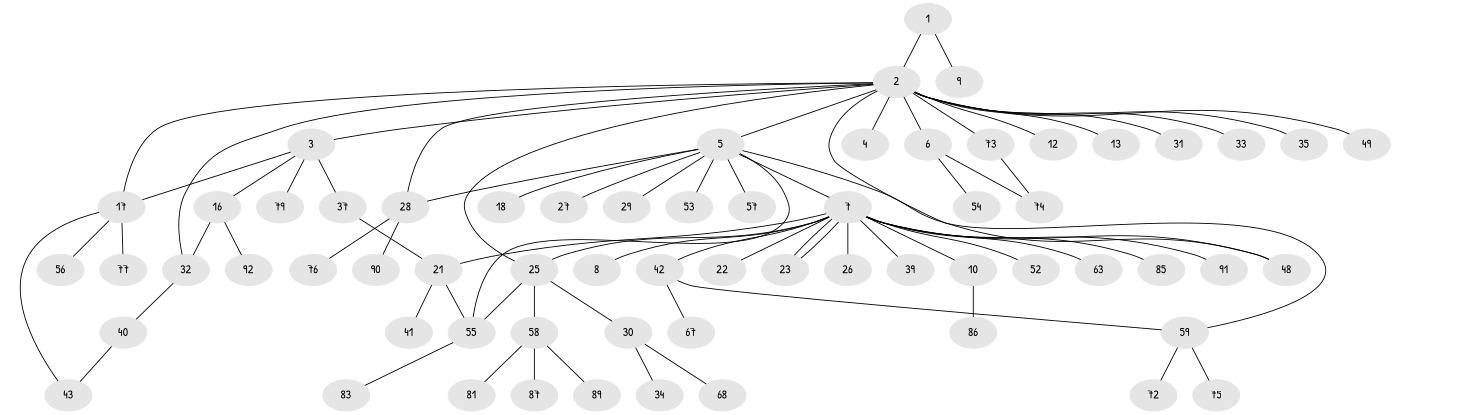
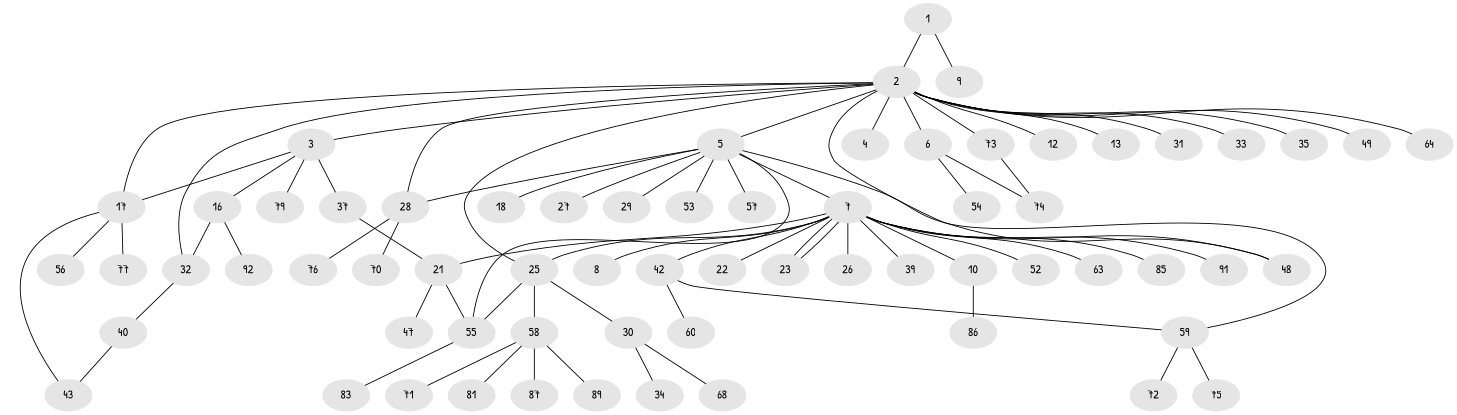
none -> (1430, 145)
(376, 270) -> (376, 270)
(409, 333) -> (409, 333)
(691, 333) -> (691, 333)
none -> (409, 395)
